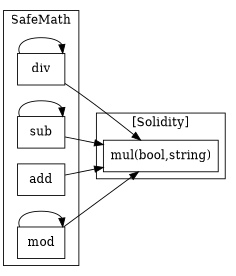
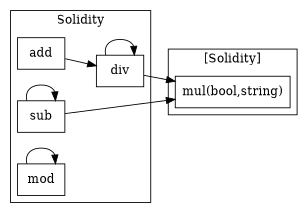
(41, 21) -> (81, 21)
(85, 171) -> (76, 61)
(97, 202) -> none
